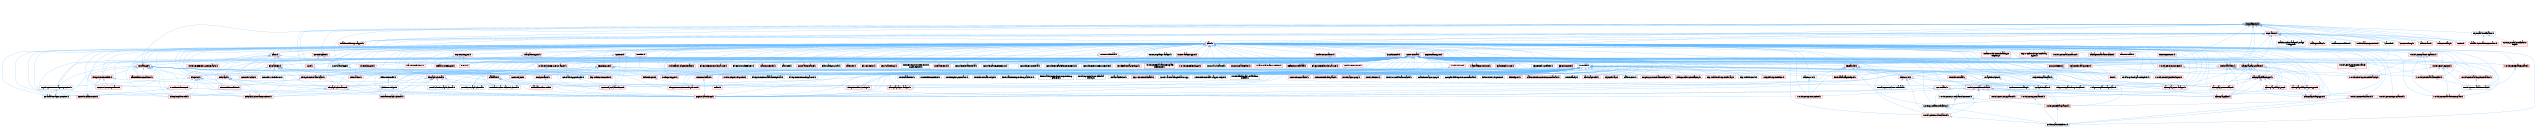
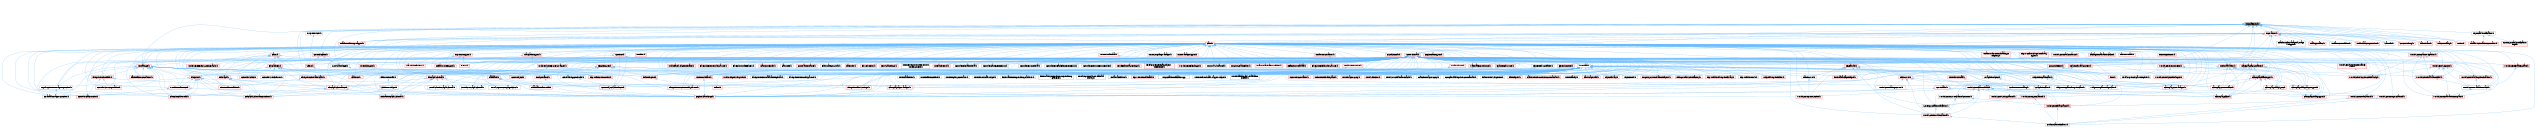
none -> (314, 33)
(310, 66) -> (310, 66)
(916, 66) -> (916, 66)
(1160, 66) -> (1160, 66)
(356, 77) -> (356, 77)
(670, 77) -> none
(1174, 77) -> (1174, 77)
(1630, 77) -> (1630, 77)
(109, 87) -> (109, 87)
(504, 87) -> (504, 87)
(1891, 87) -> (1891, 87)
(1928, 87) -> (1939, 83)
(1998, 116) -> (1936, 112)
